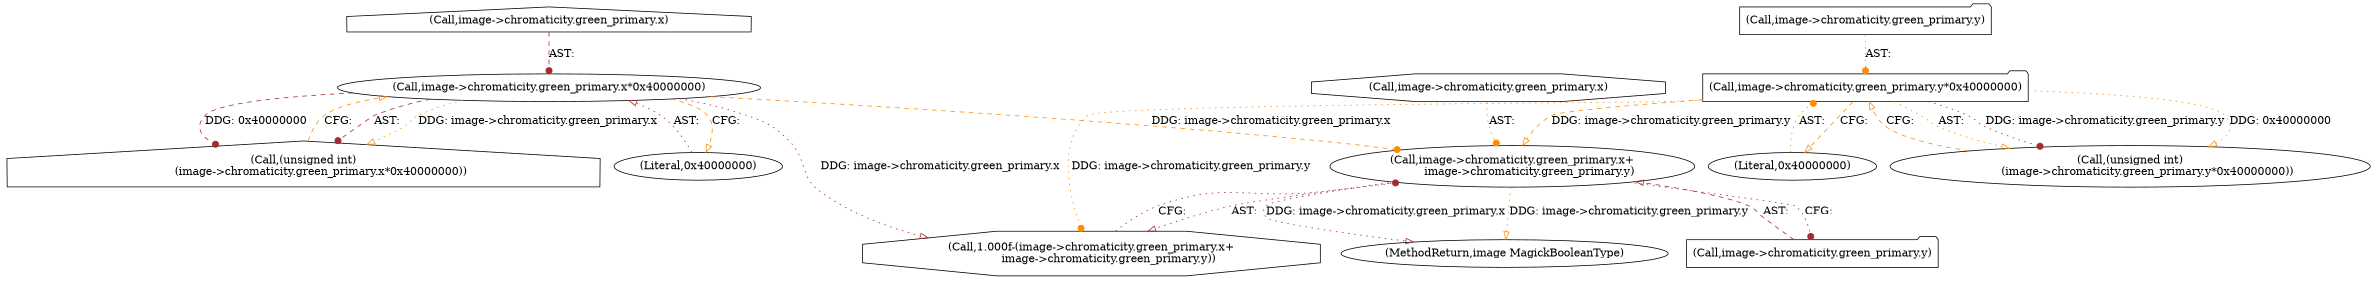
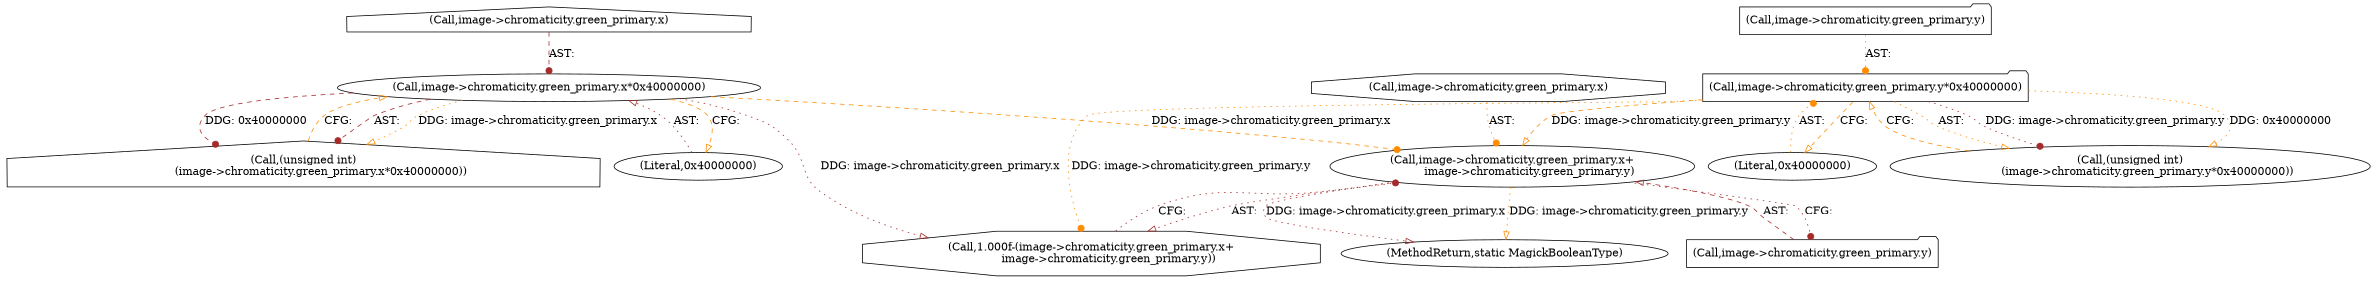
(1505, 254) -> (1505, 254)
